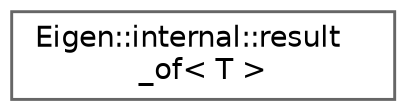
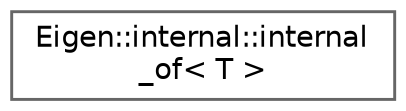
(203, 56) -> (203, 56)
